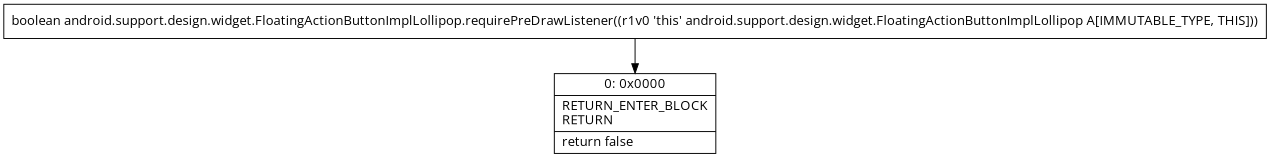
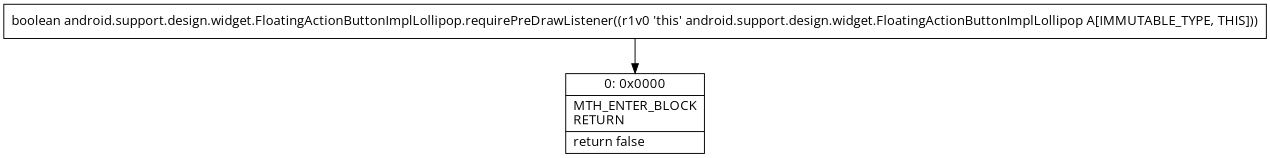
(635, 106) -> (635, 106)
